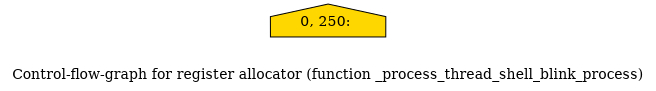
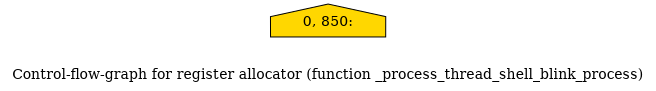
(328, 22) -> (328, 22)
